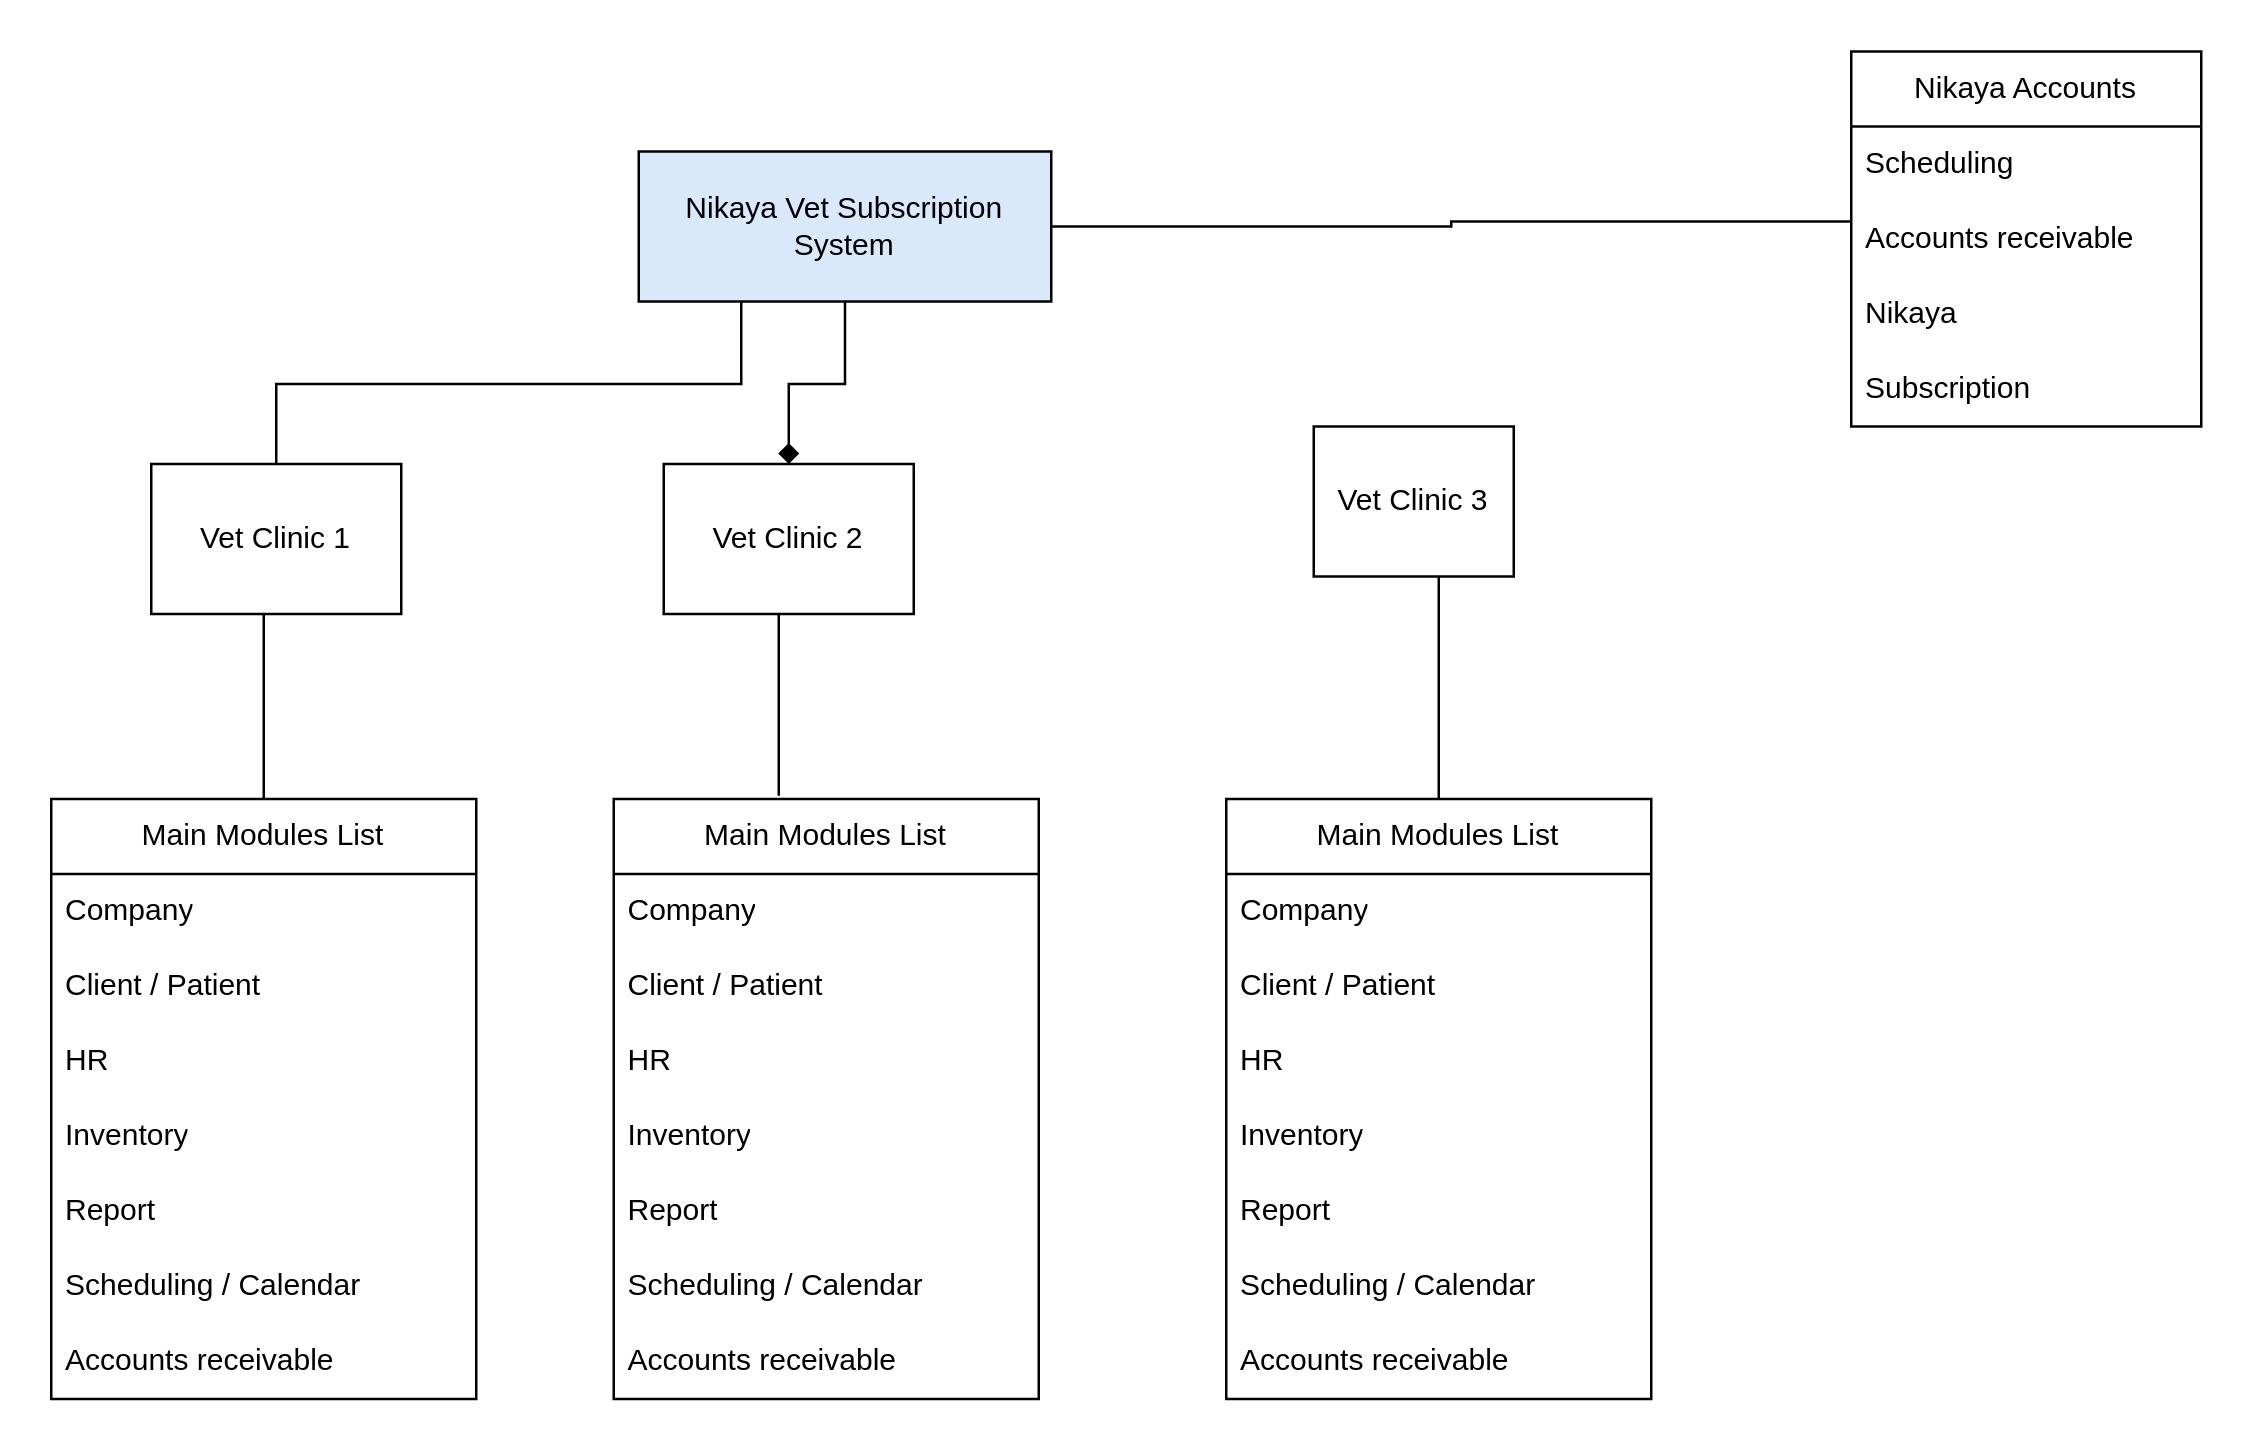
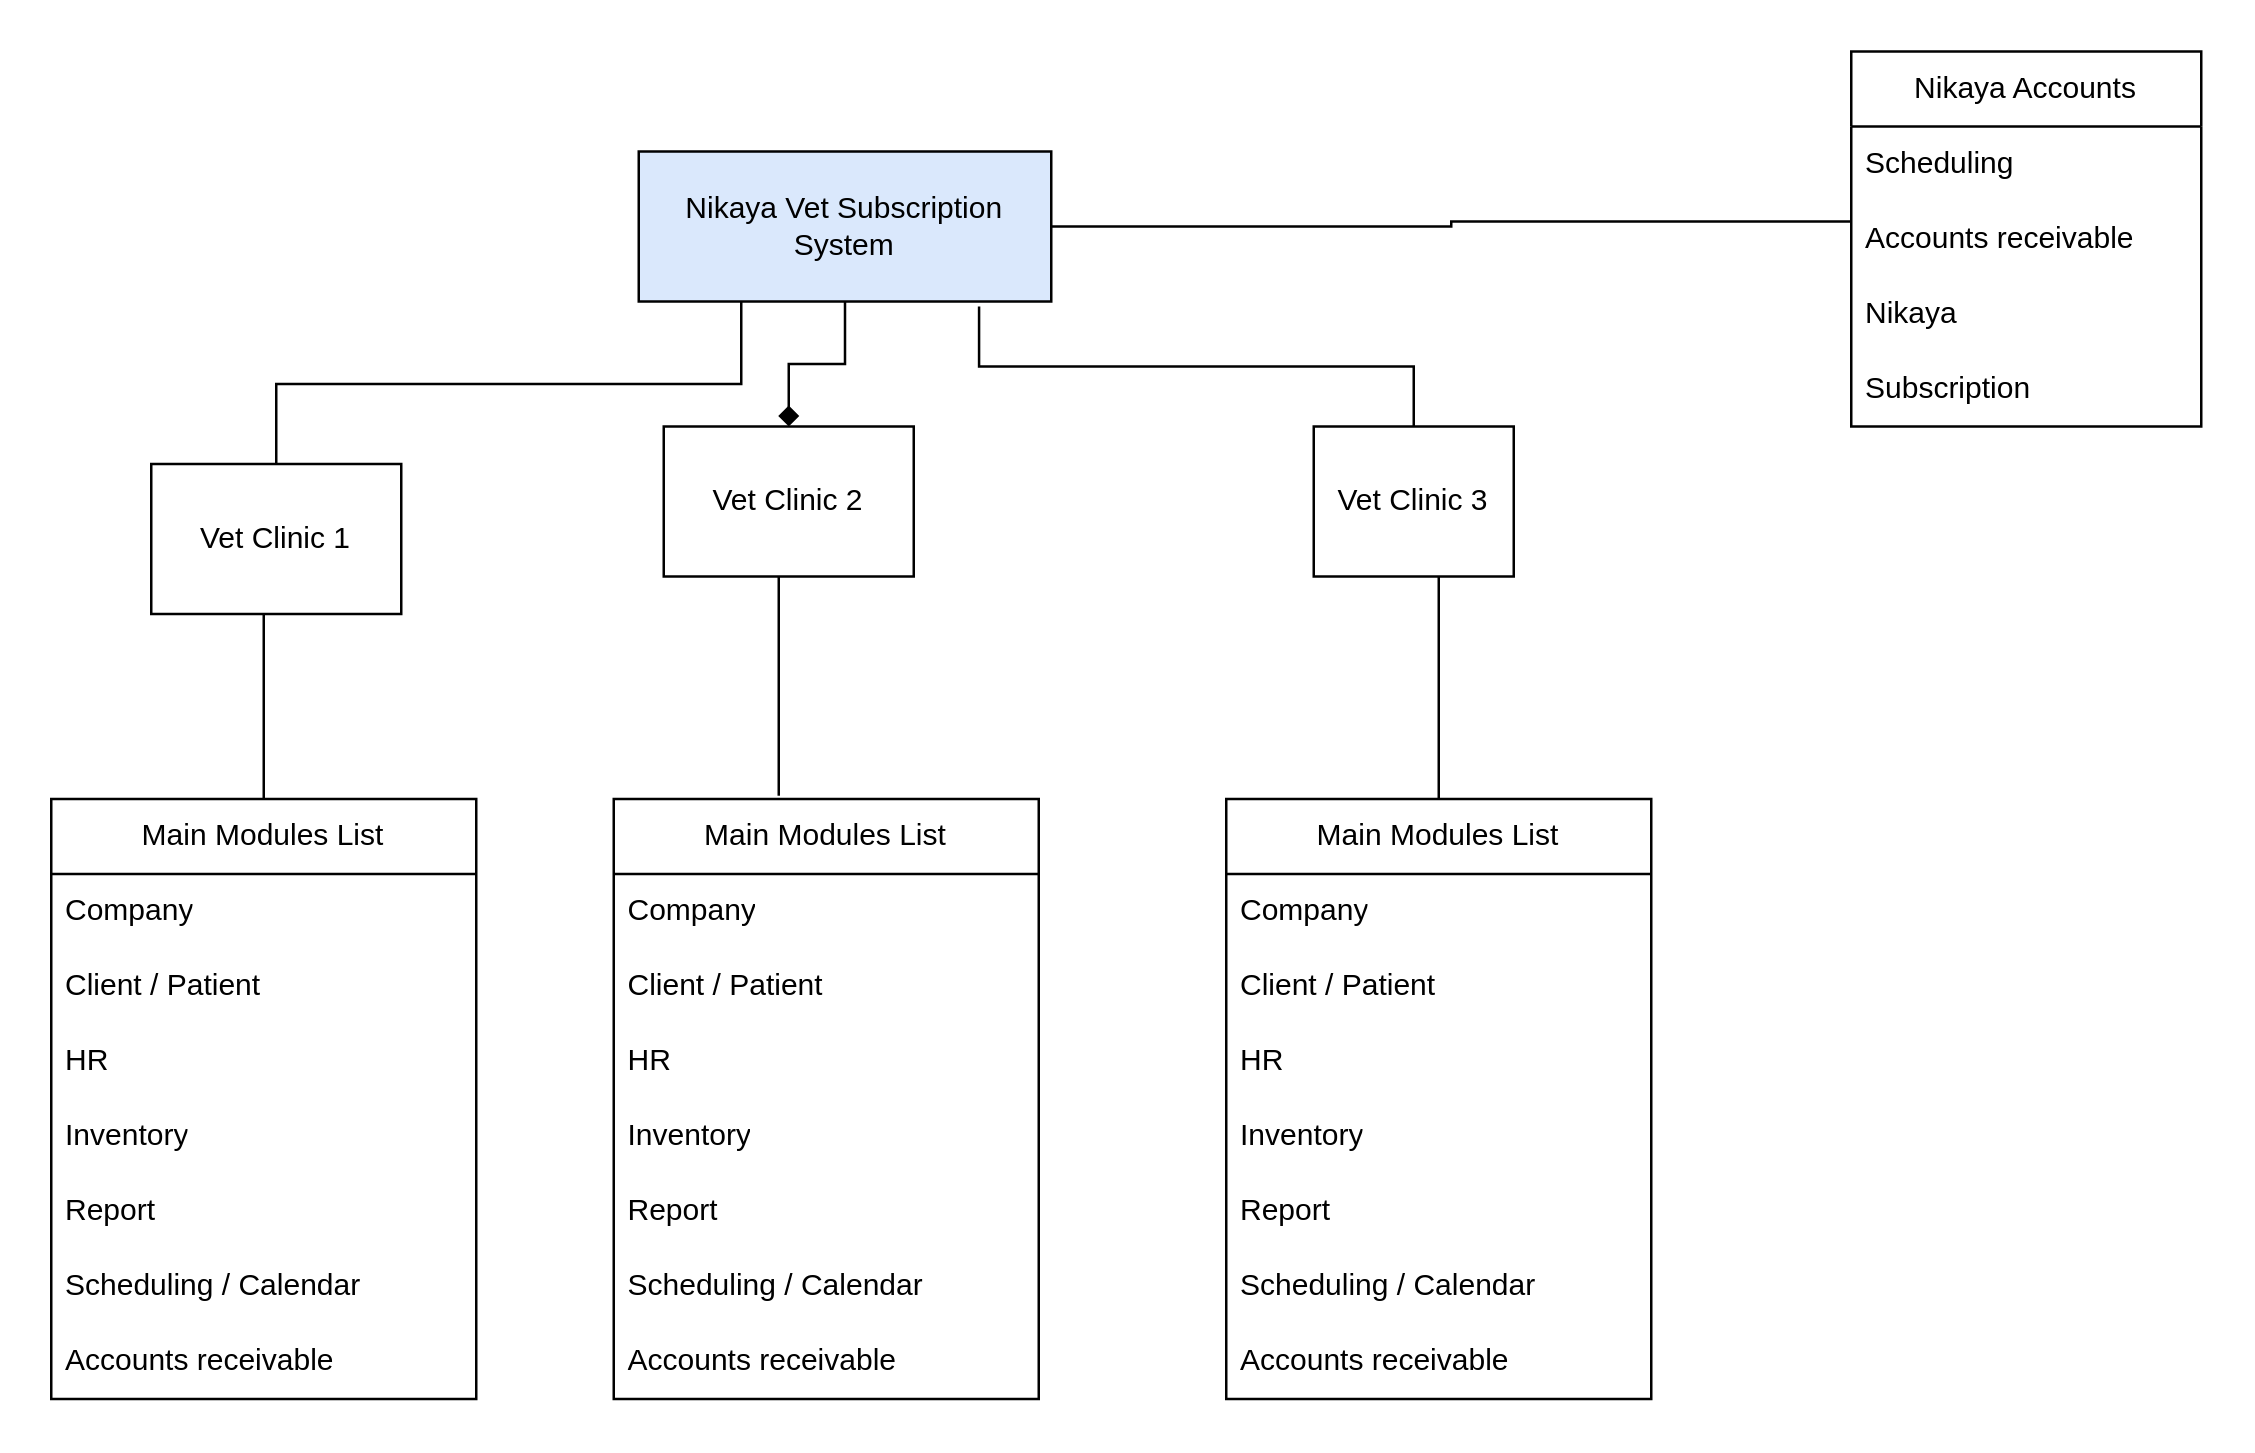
none -> (1196, 366)
(789, 539) -> (789, 501)
